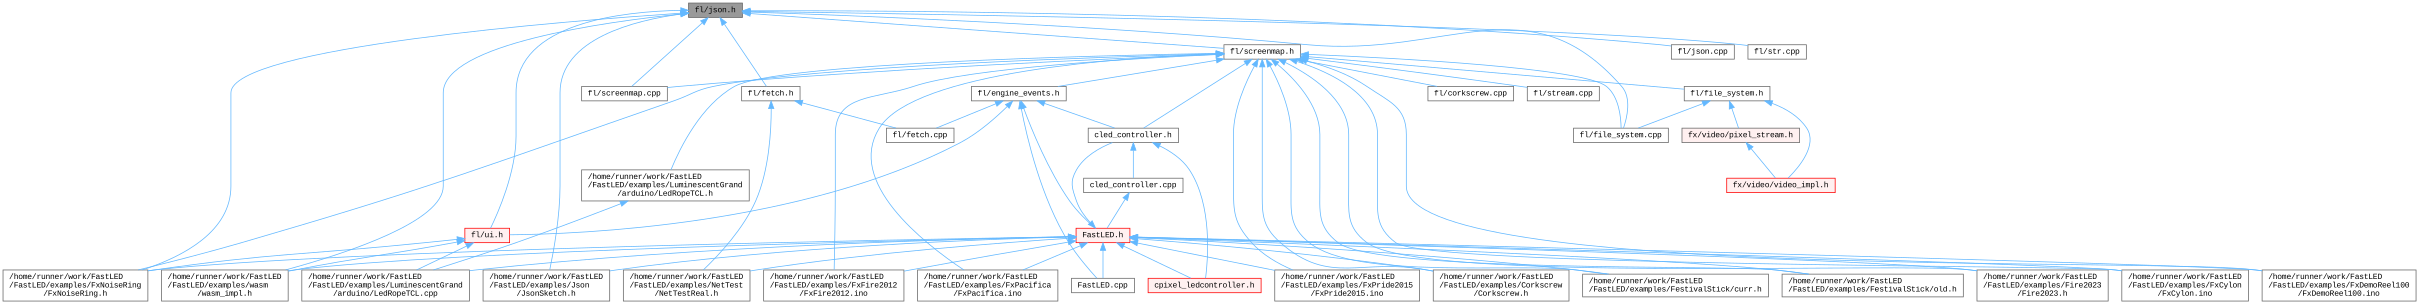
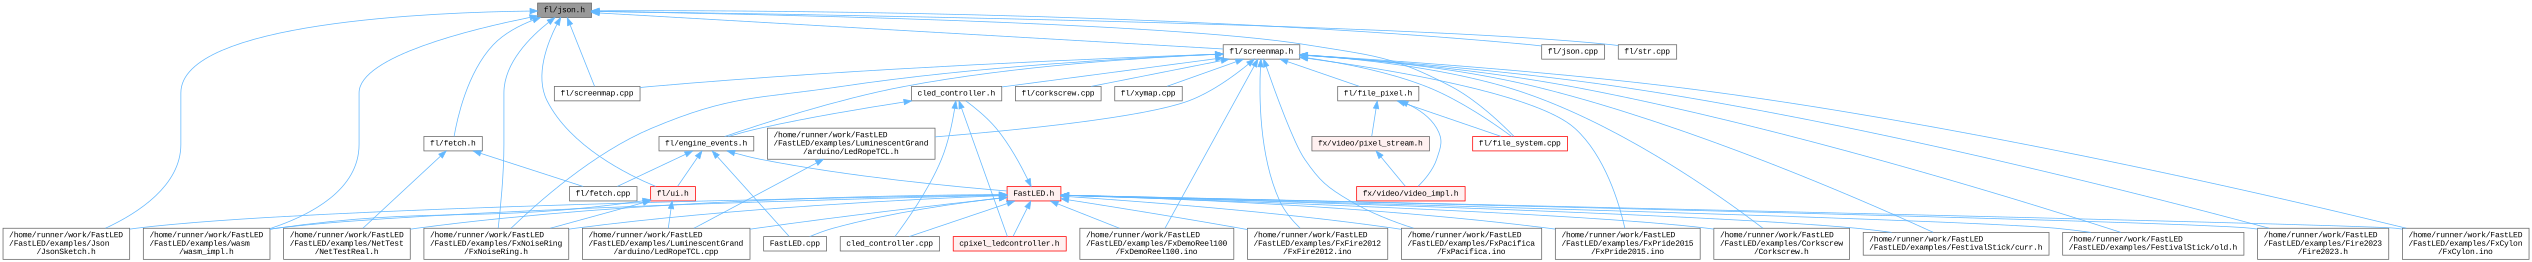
(1563, 94) -> (1148, 94)
(1727, 94) -> (1378, 94)
(1080, 116) -> (815, 117)
(1621, 135) -> (1520, 144)
(1116, 214) -> (958, 220)
